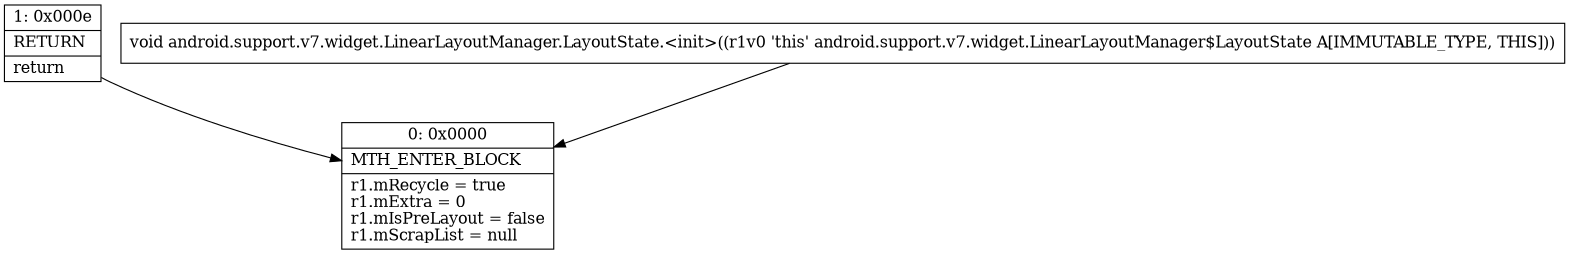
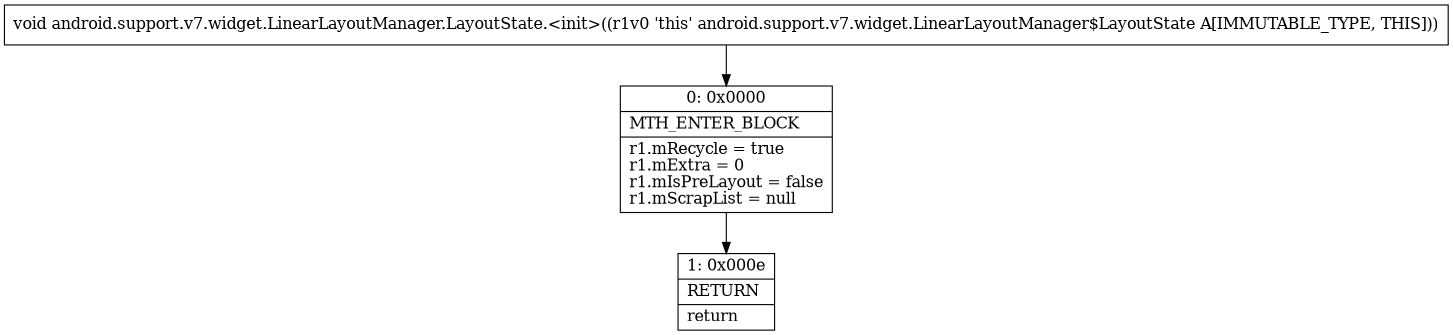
(214, 123) -> (726, 228)
